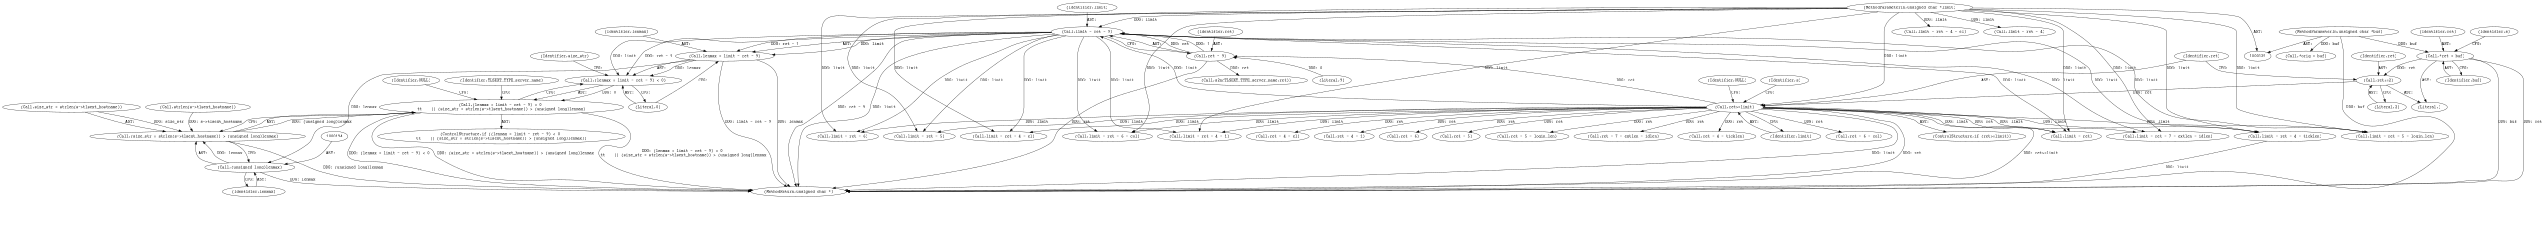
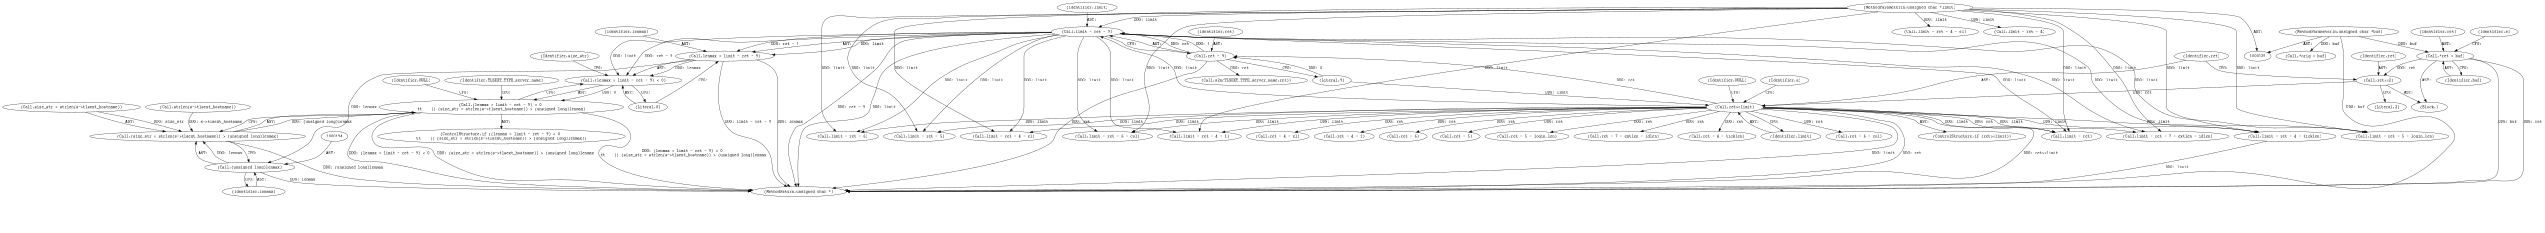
none -> (1271, 68)
(1862, 91) -> (1528, 93)
(2370, 96) -> none
(2429, 107) -> (2429, 107)
